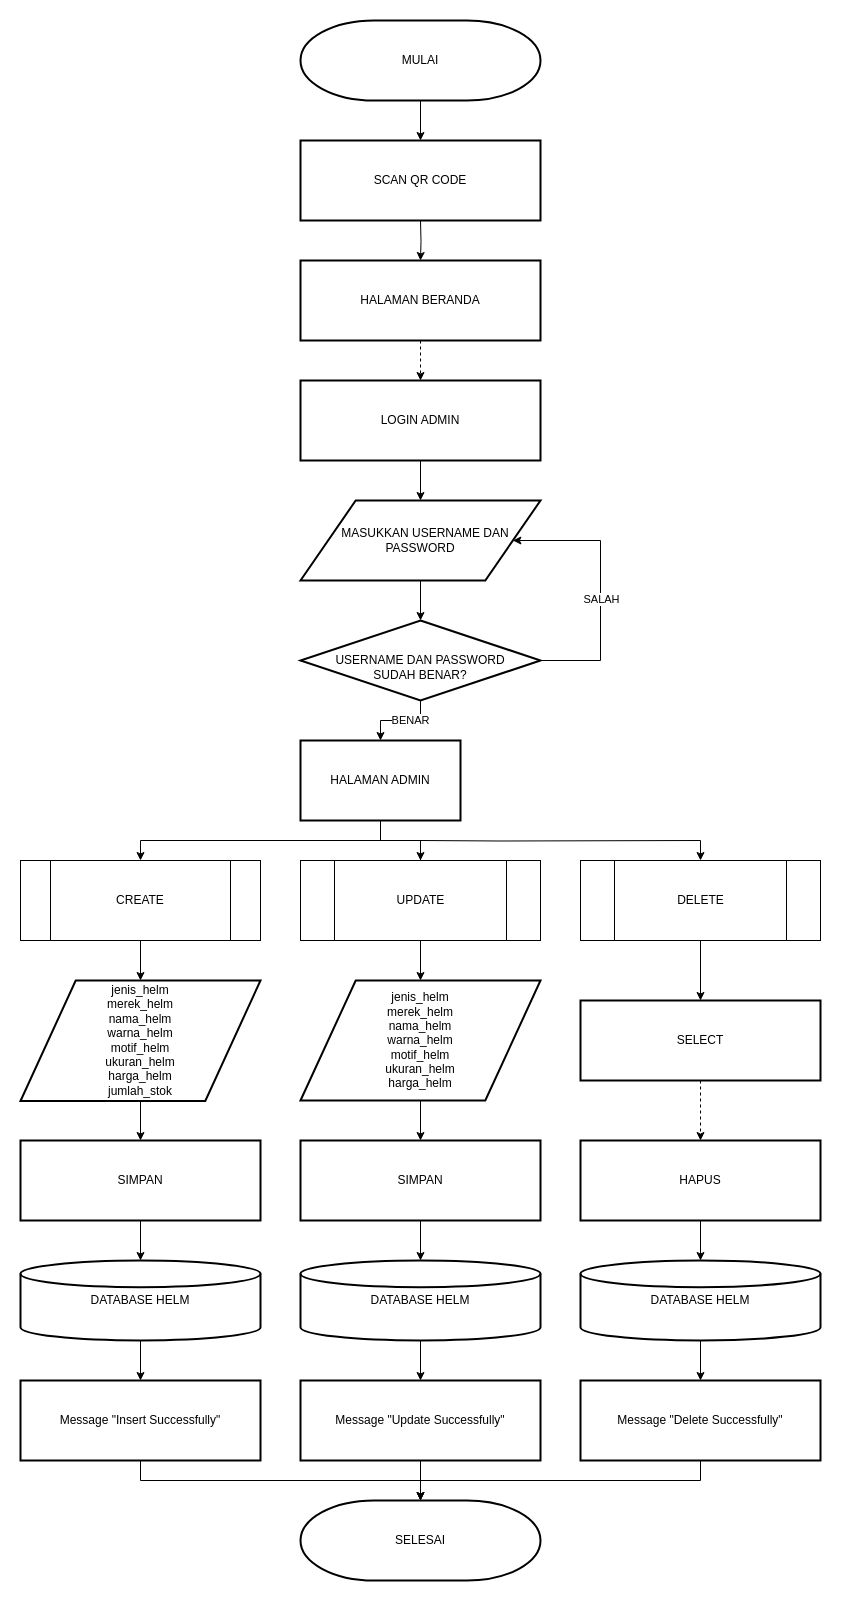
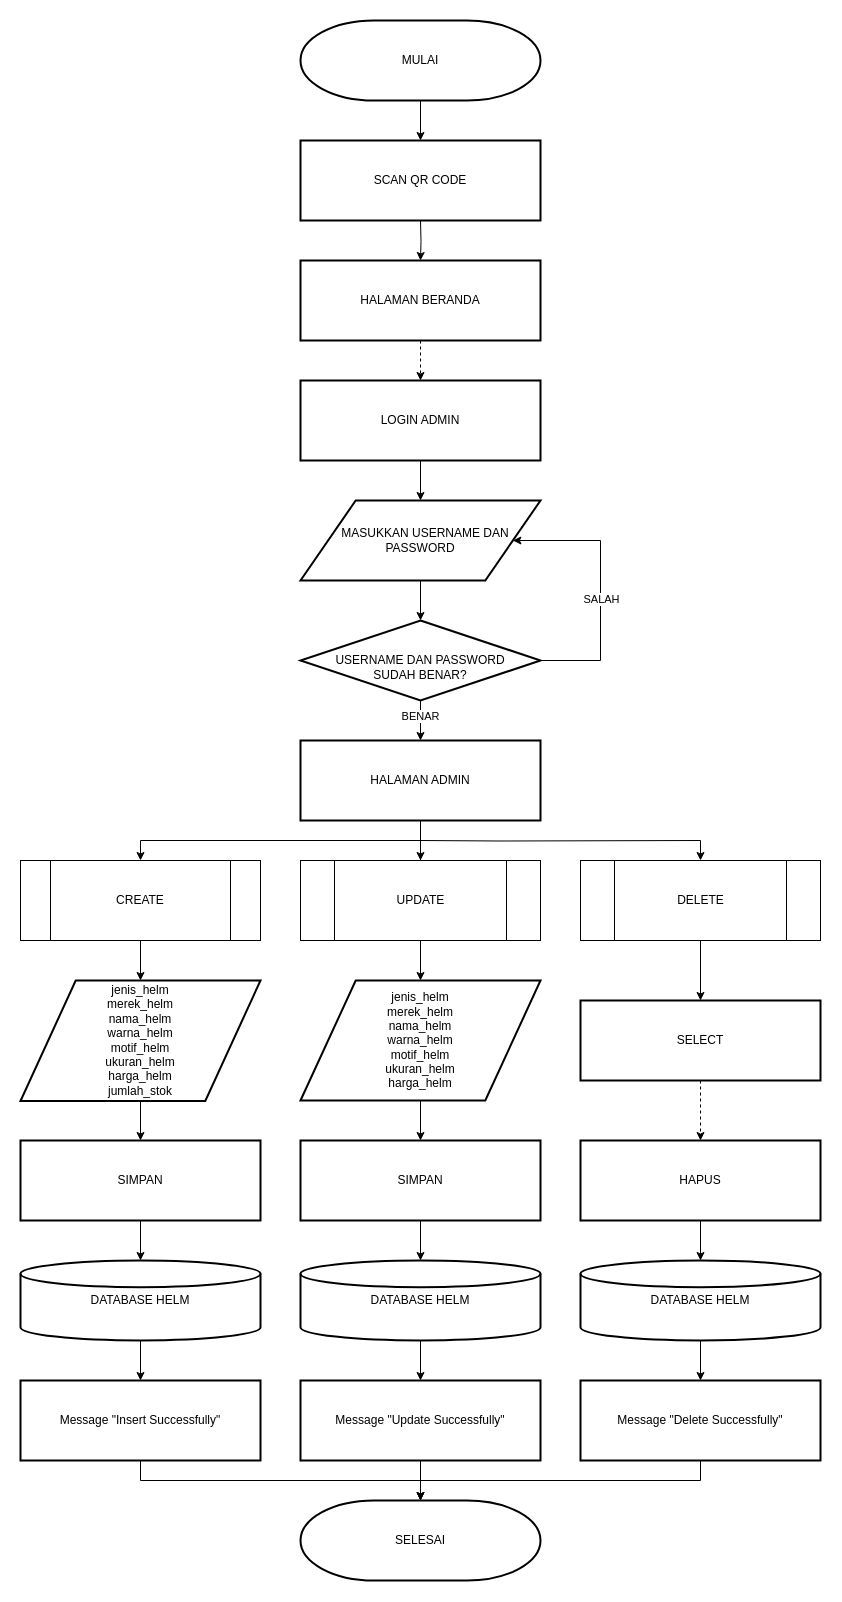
(381, 781) -> (421, 781)
